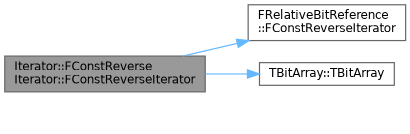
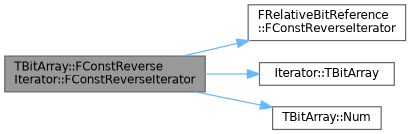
(105, 74) -> (105, 74)
(327, 74) -> (327, 74)
none -> (327, 118)
